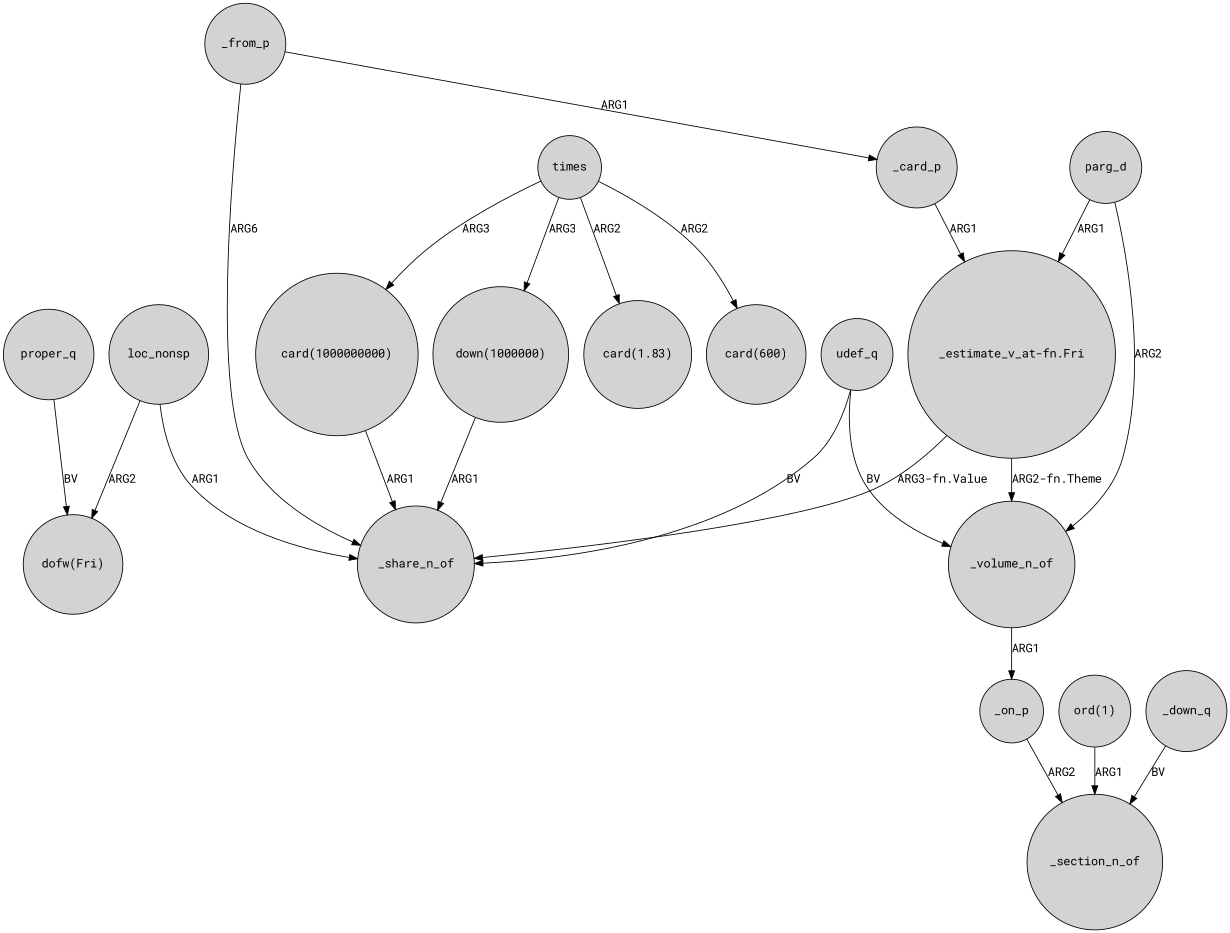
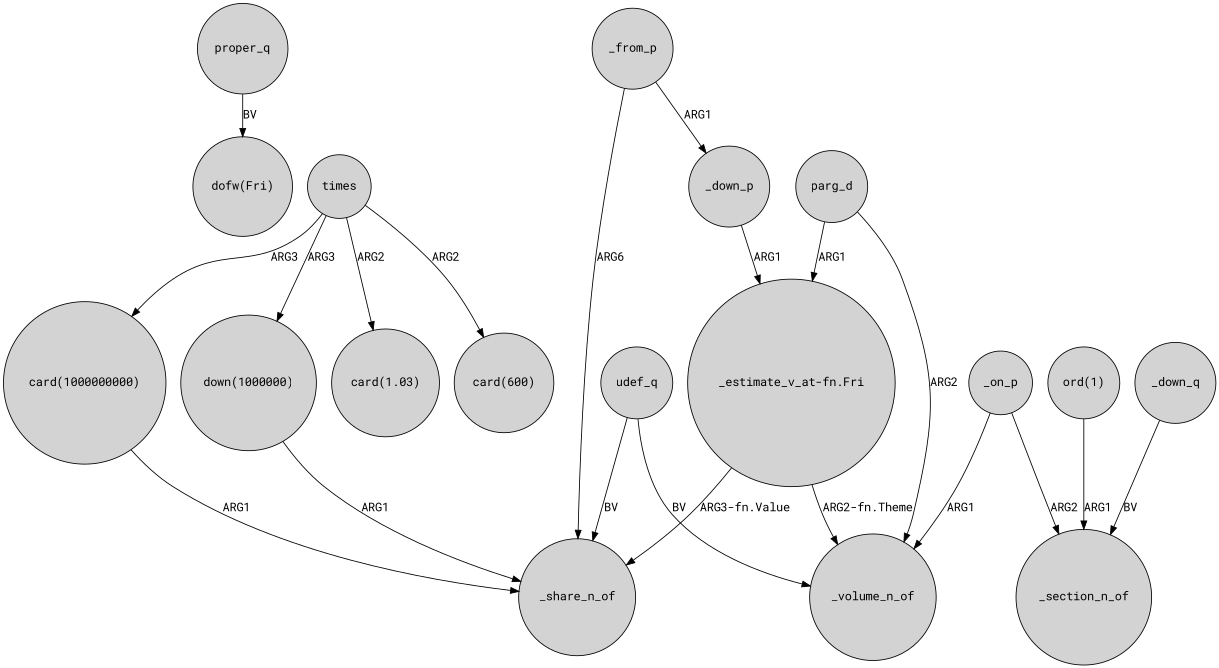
(917, 167) -> (729, 187)
(159, 354) -> none
(638, 354) -> (386, 383)
(1012, 649) -> (960, 481)
